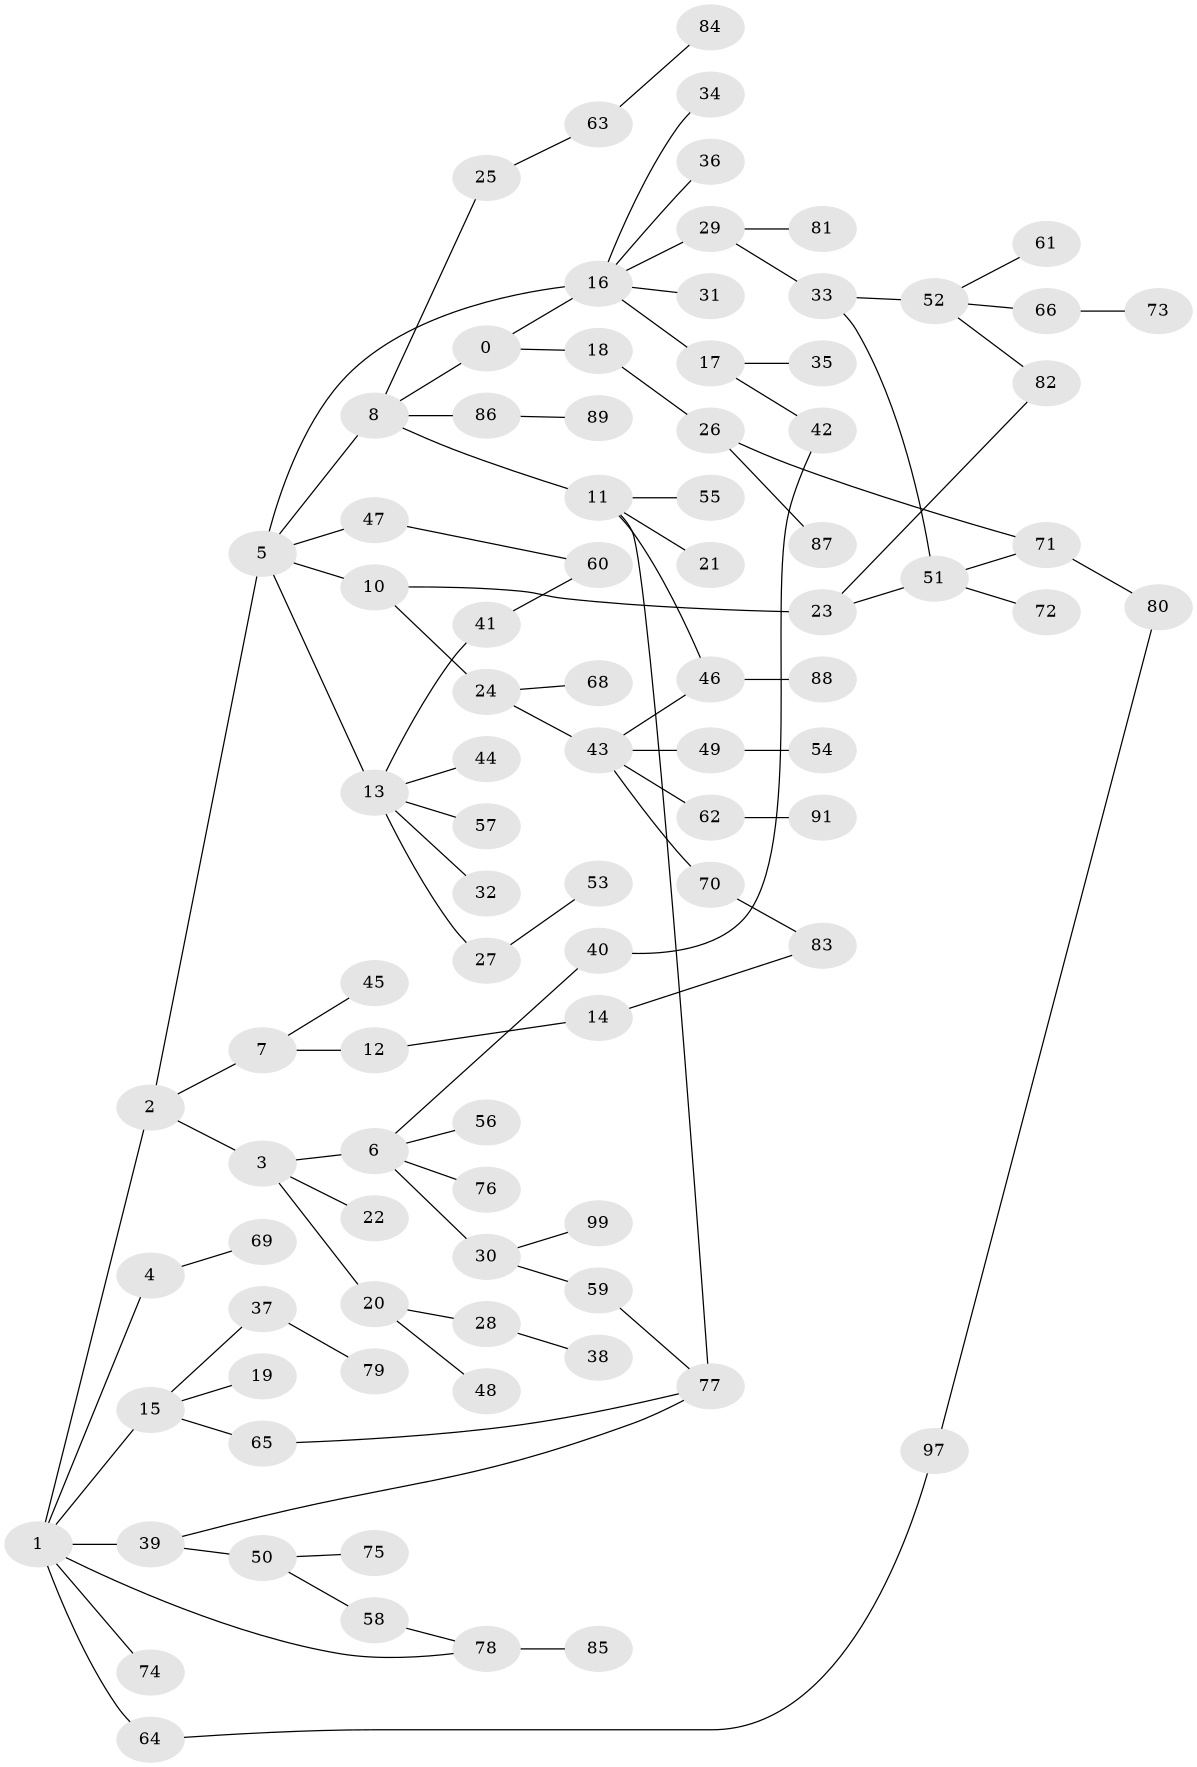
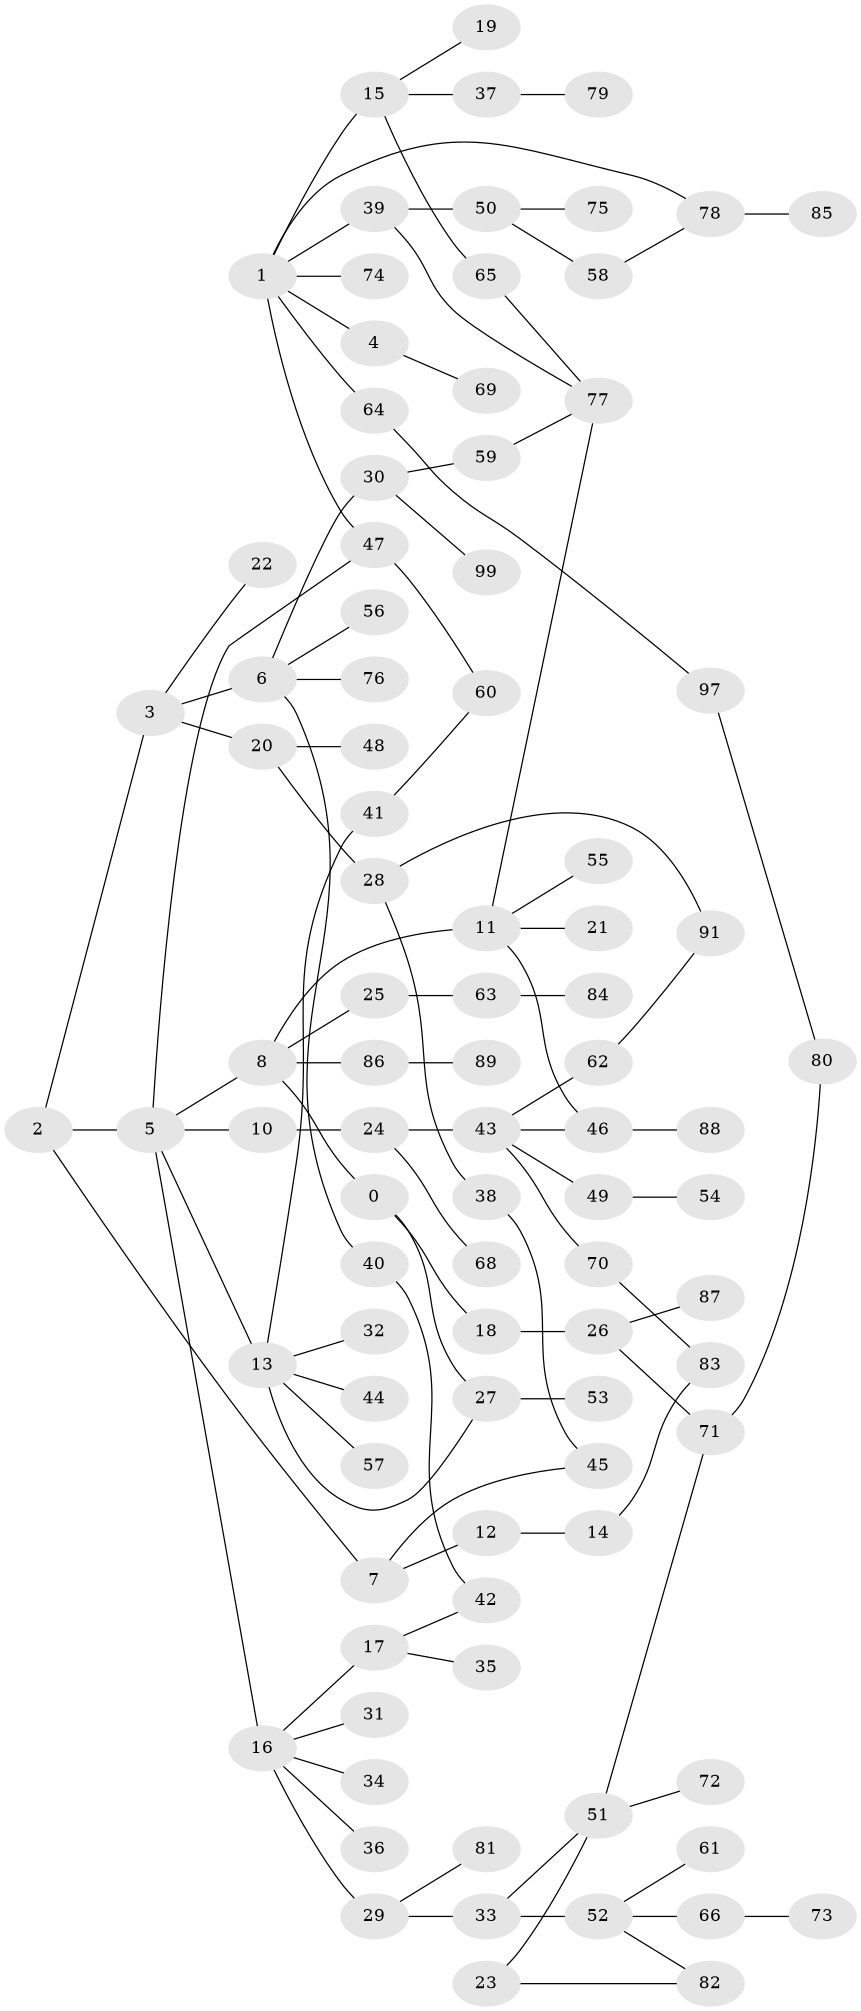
(543, 316) -> (431, 1298)
(598, 602) -> none
none -> (567, 813)
none -> (542, 1319)
(95, 1326) -> (299, 418)
